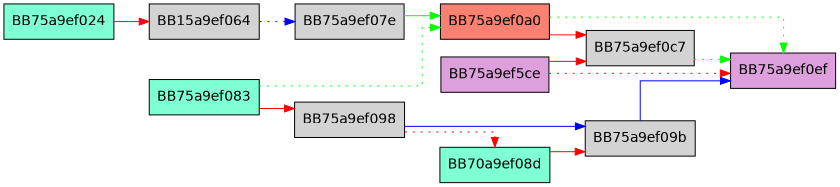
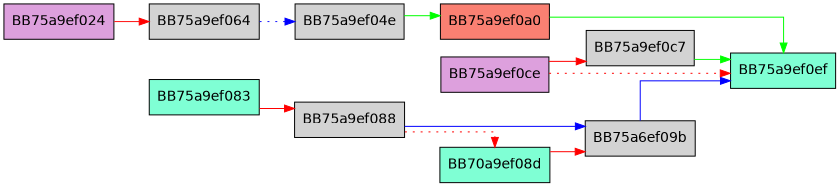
(680, 17) -> (680, 17)
(59, 22) -> (59, 22)
(204, 22) -> (204, 22)
(350, 22) -> (350, 22)
(563, 35) -> none
(707, 59) -> (707, 59)
(783, 71) -> (783, 71)
(495, 75) -> (495, 75)
(374, 86) -> none
(350, 120) -> (350, 120)
(640, 138) -> (640, 138)
